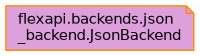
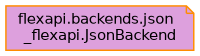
(100, 28) -> (100, 28)
